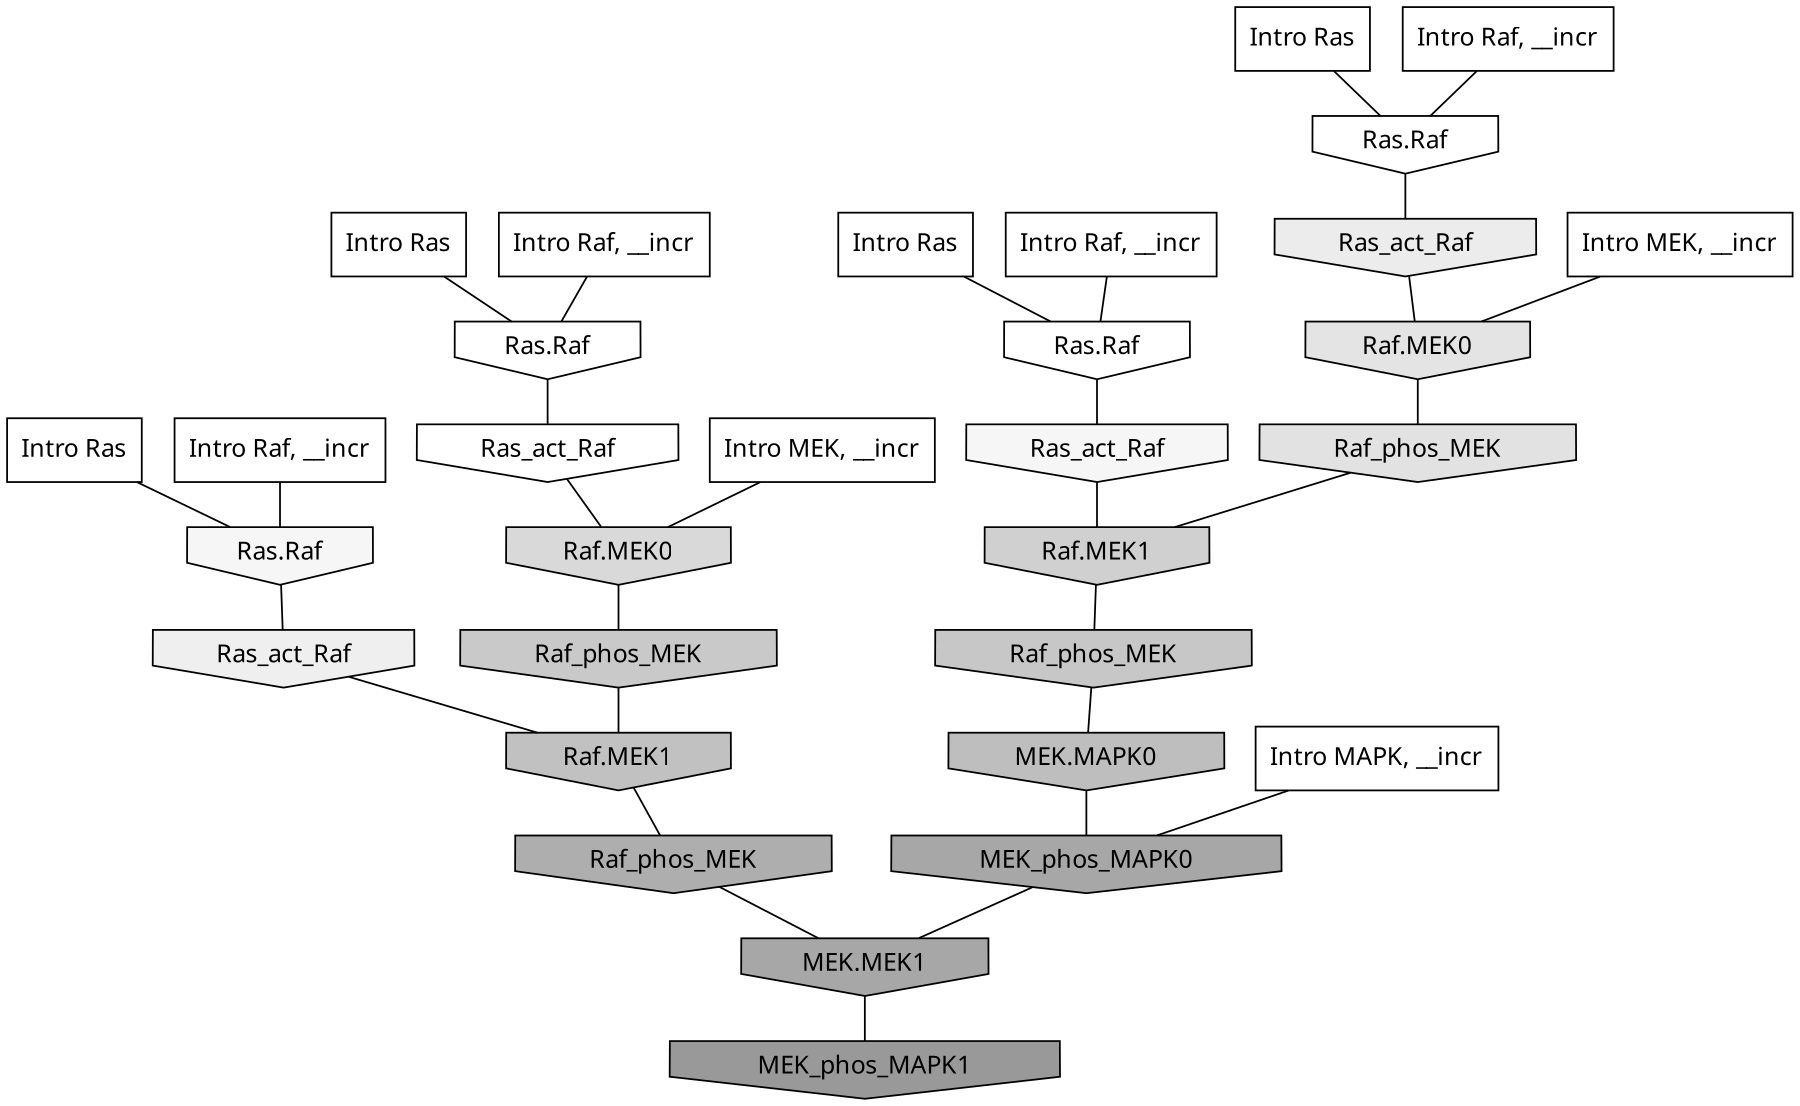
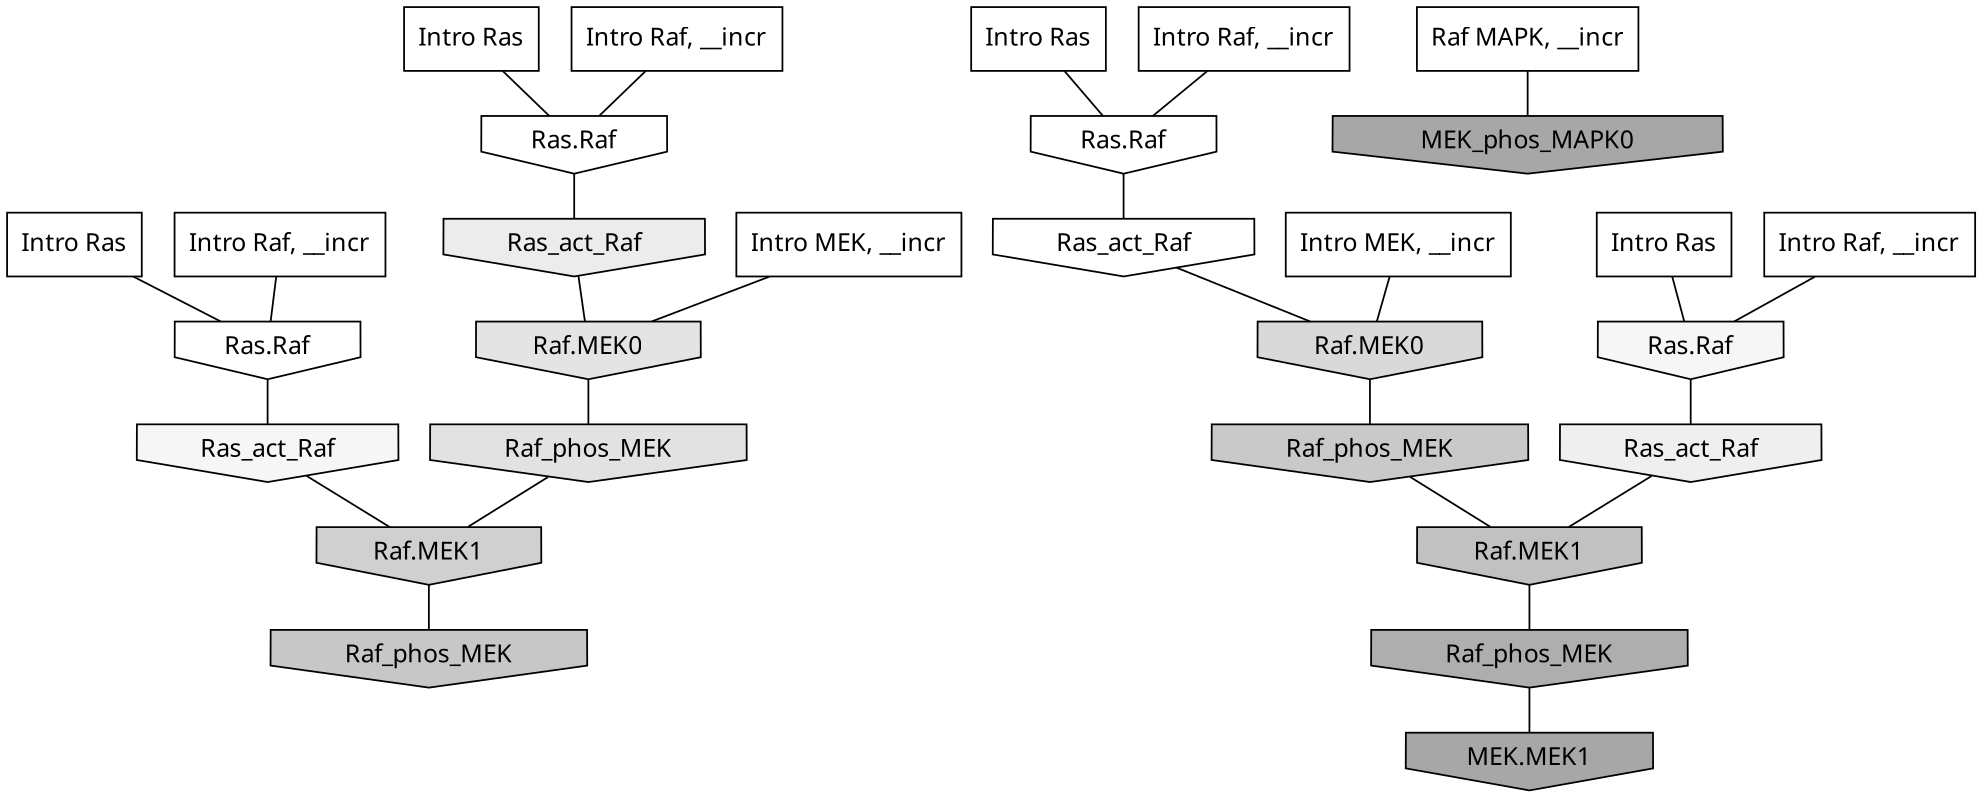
(1086, 759) -> none
(1377, 759) -> (1528, 39)
(976, 913) -> none
(865, 1067) -> none
